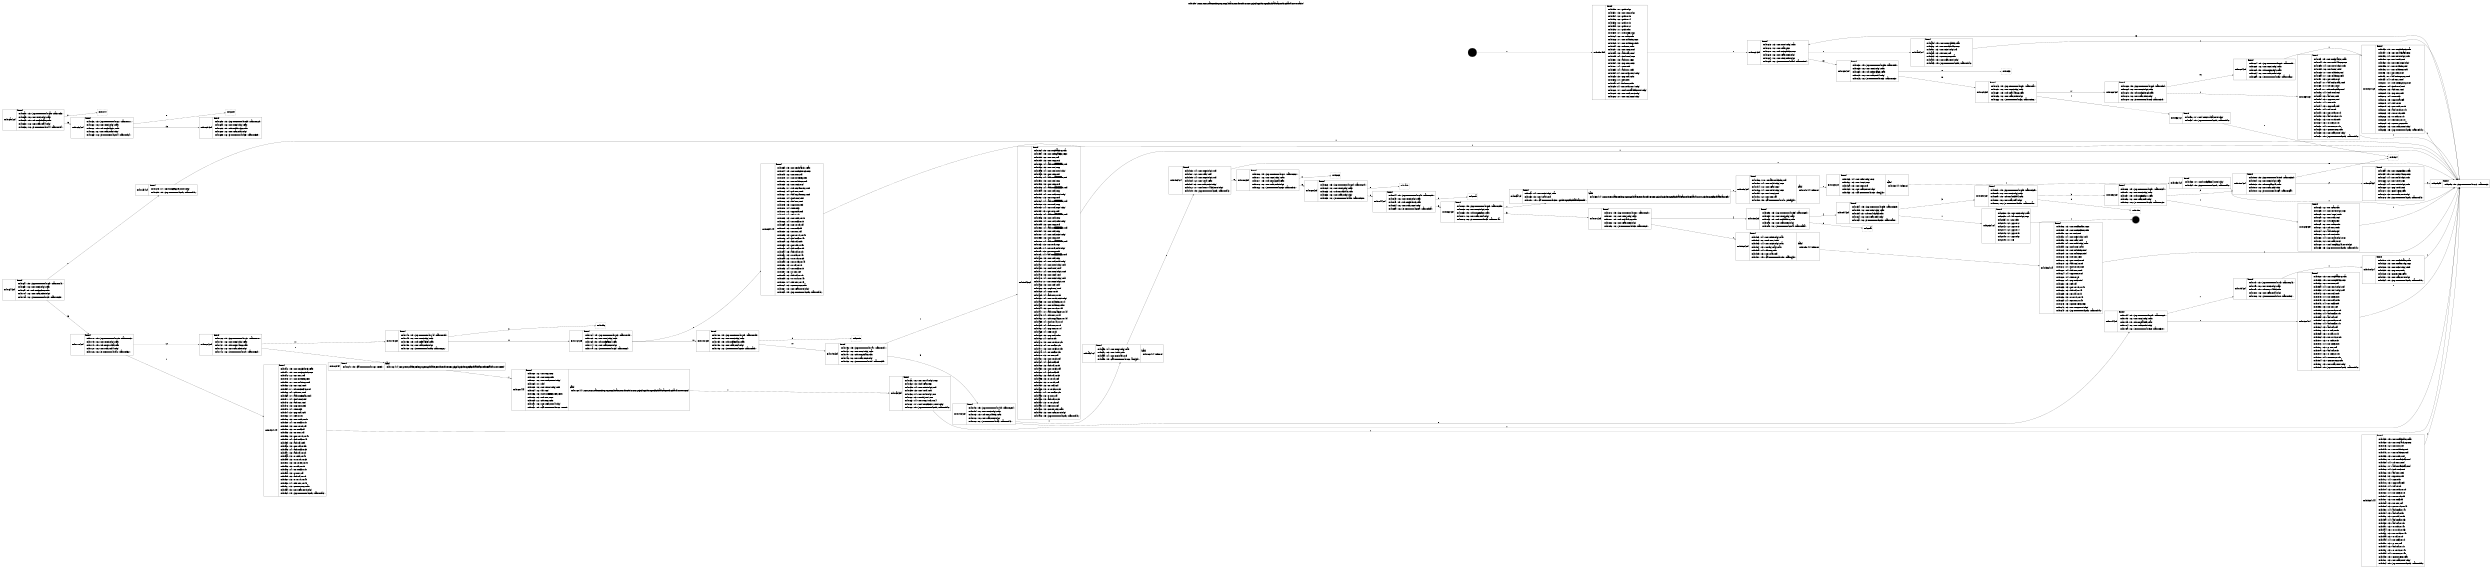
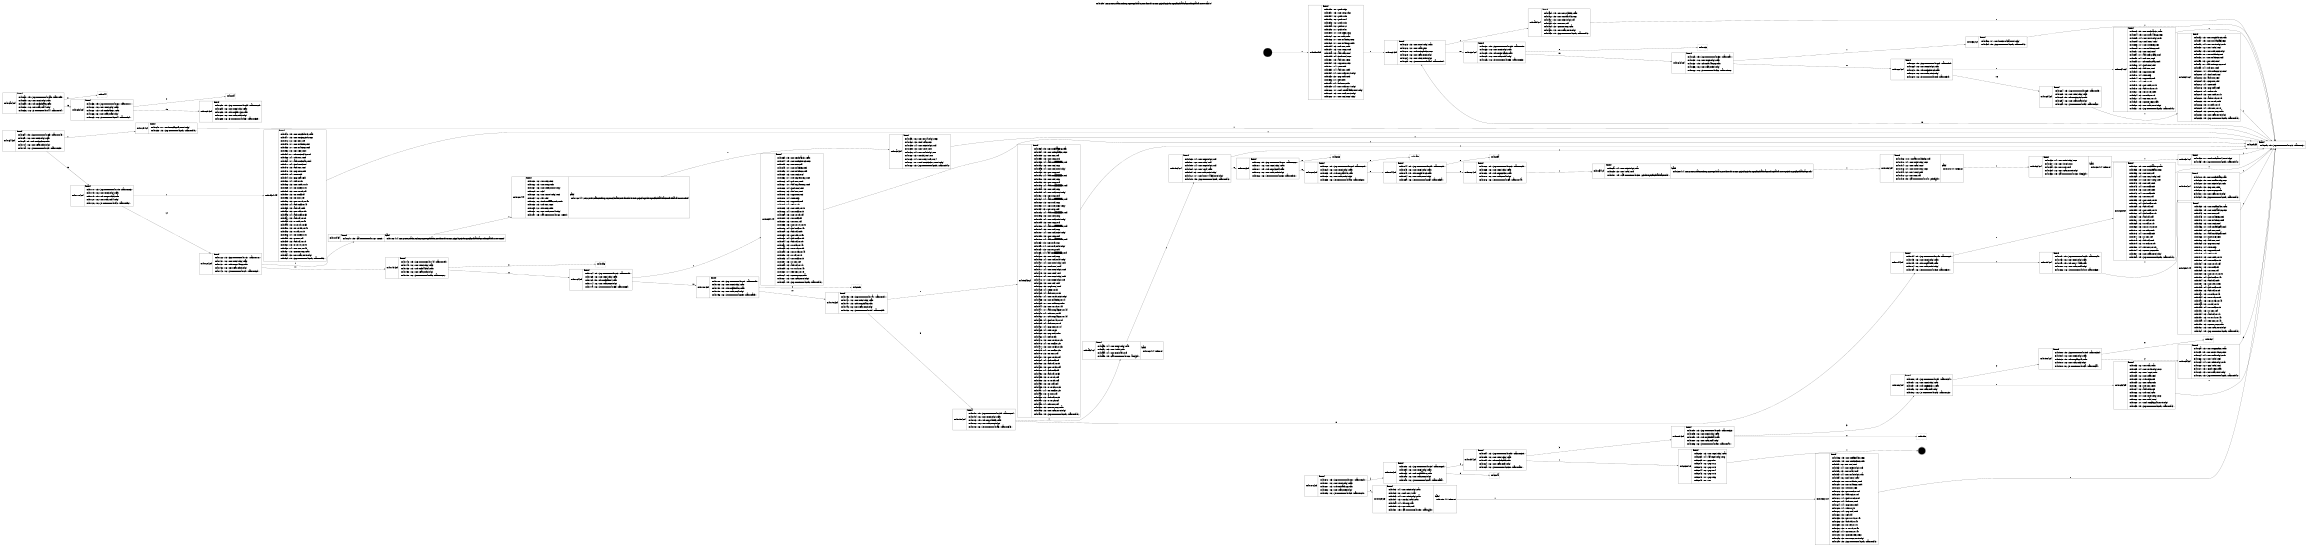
(2304, 142) -> (2193, 26)
(1546, 216) -> none
